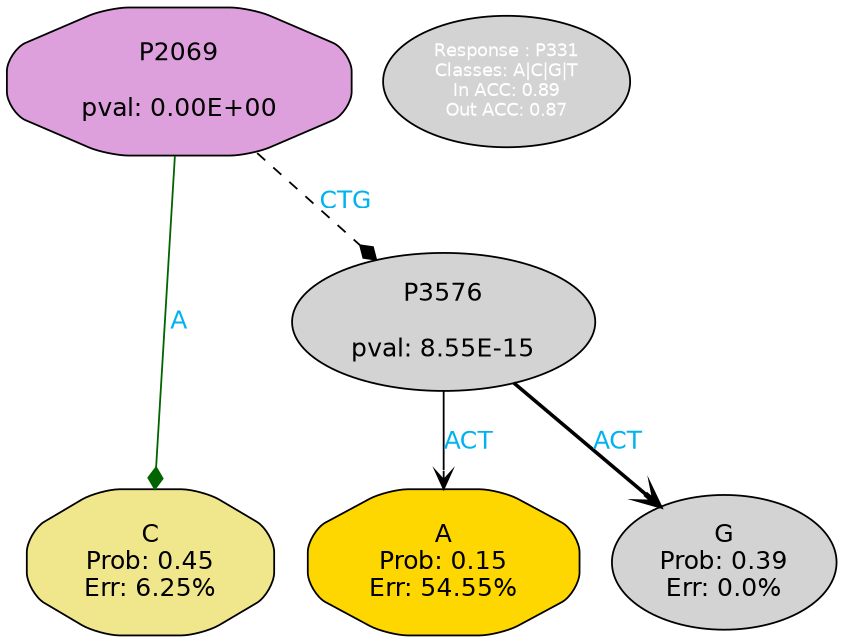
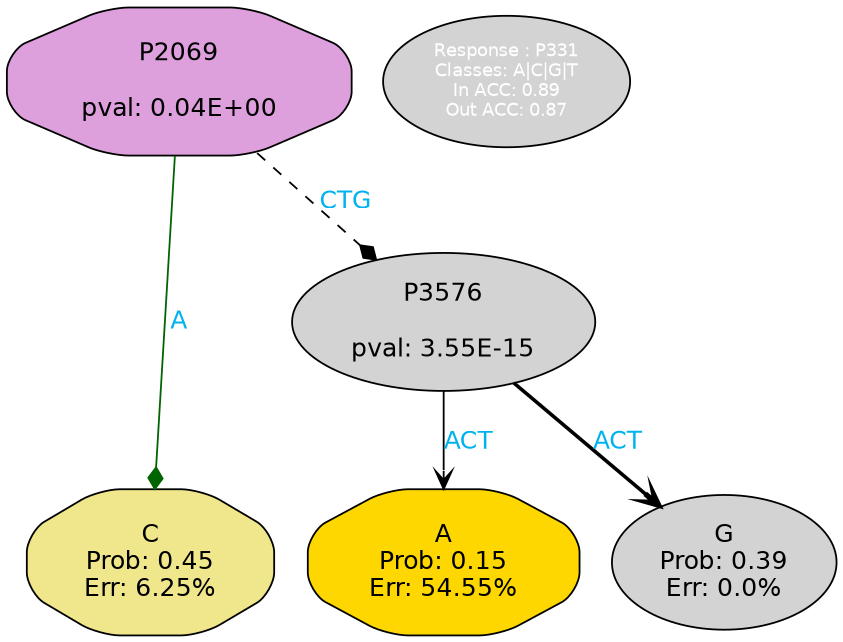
(179, 82) -> (179, 82)
(444, 322) -> (444, 322)
